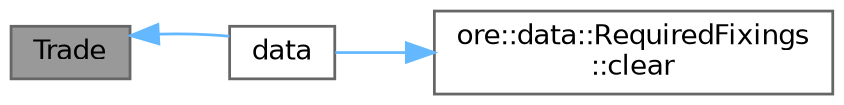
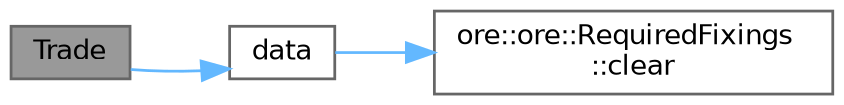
(194, 34) -> (166, 71)
(634, 53) -> (634, 53)
